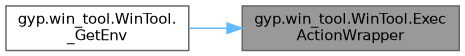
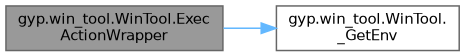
(208, 28) -> (242, 28)
